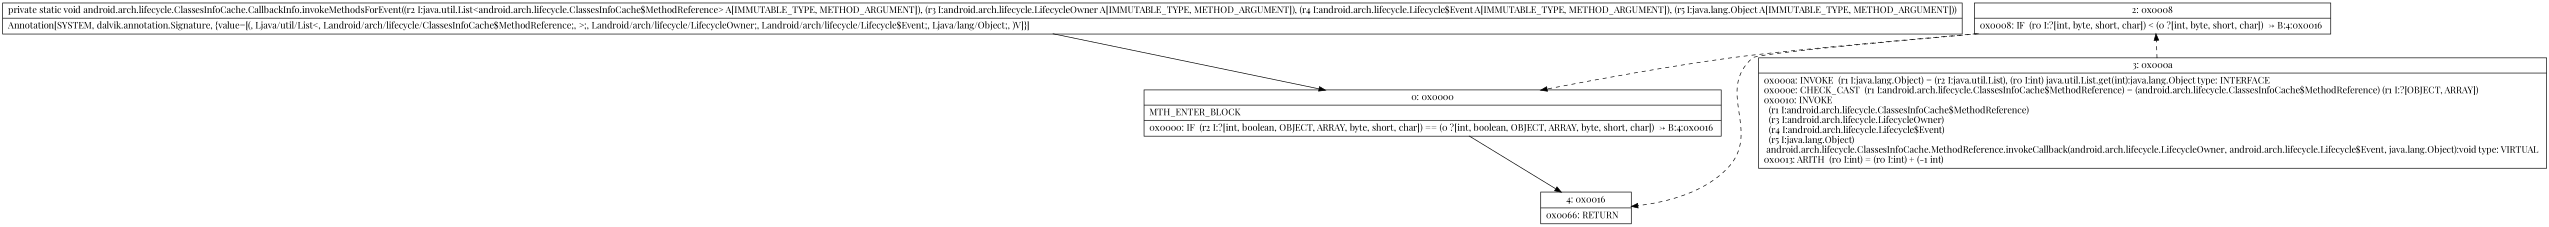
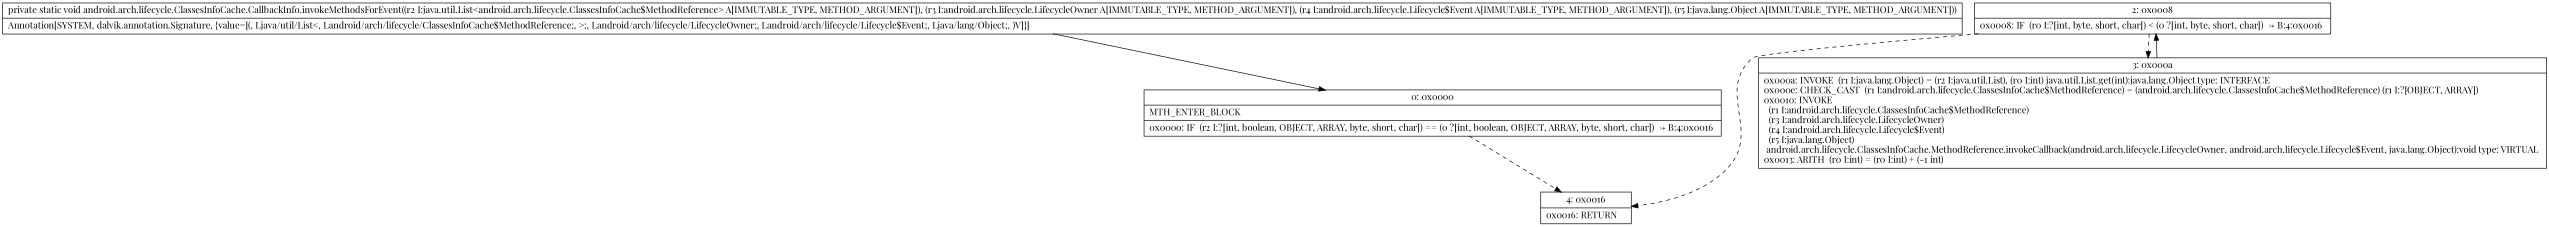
(2157, 49) -> (2157, 49)
(1739, 57) -> (2149, 43)
(1512, 162) -> (1512, 162)
(1586, 216) -> (1585, 216)
